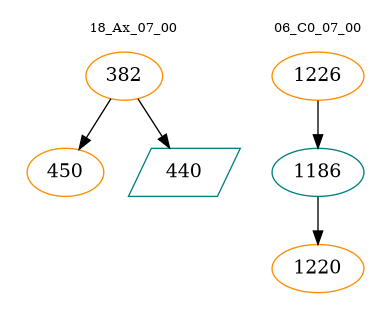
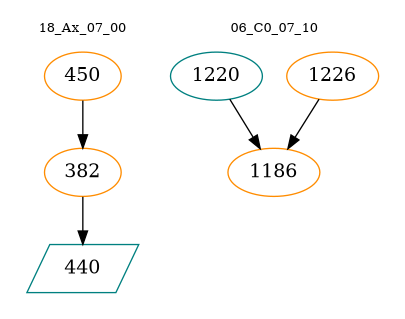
(318, 29) -> (275, 29)
(99, 118) -> (83, 118)
(318, 172) -> (274, 172)
(318, 214) -> (241, 118)
(318, 269) -> (216, 76)
